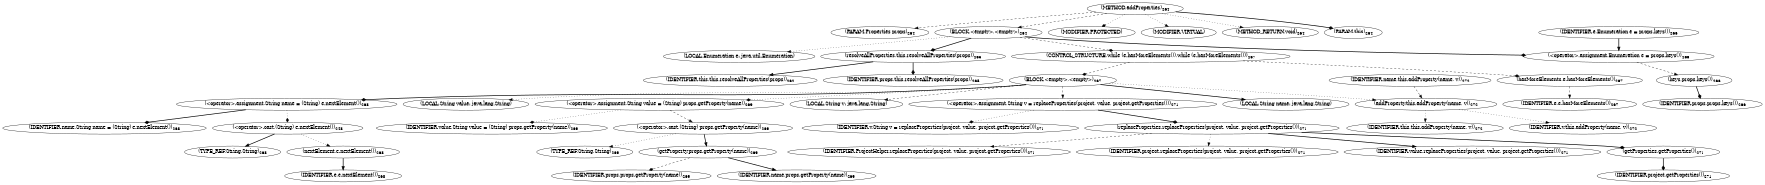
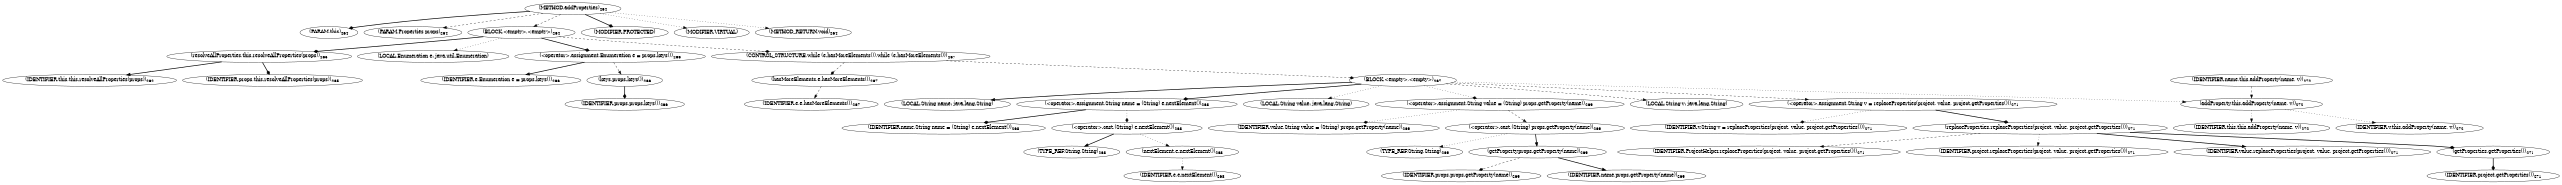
(1115, 20) -> (597, 20)
(1619, 43) -> (557, 68)
(339, 128) -> (1178, 128)
(343, 162) -> (1182, 162)
